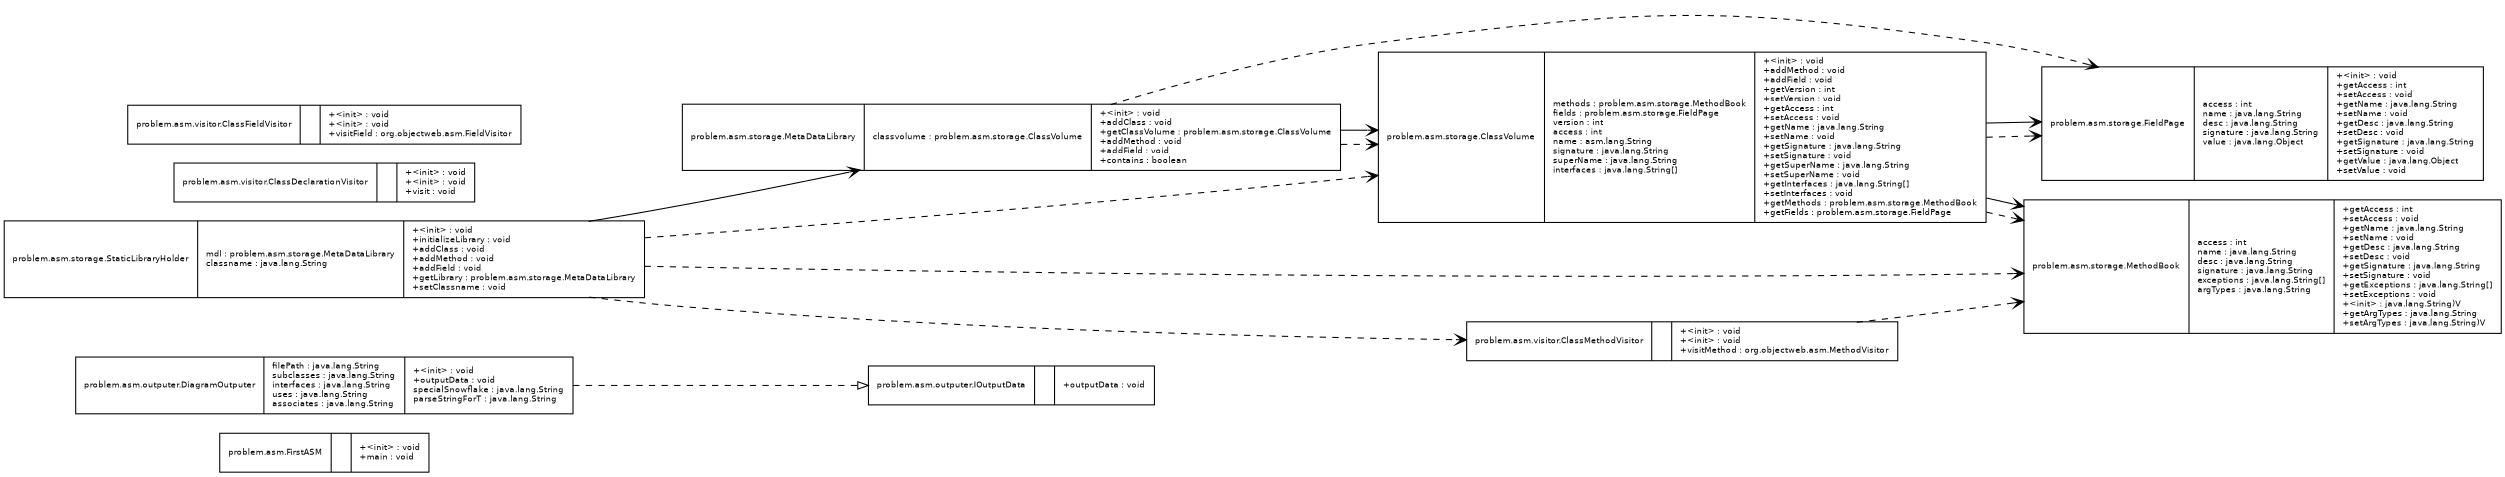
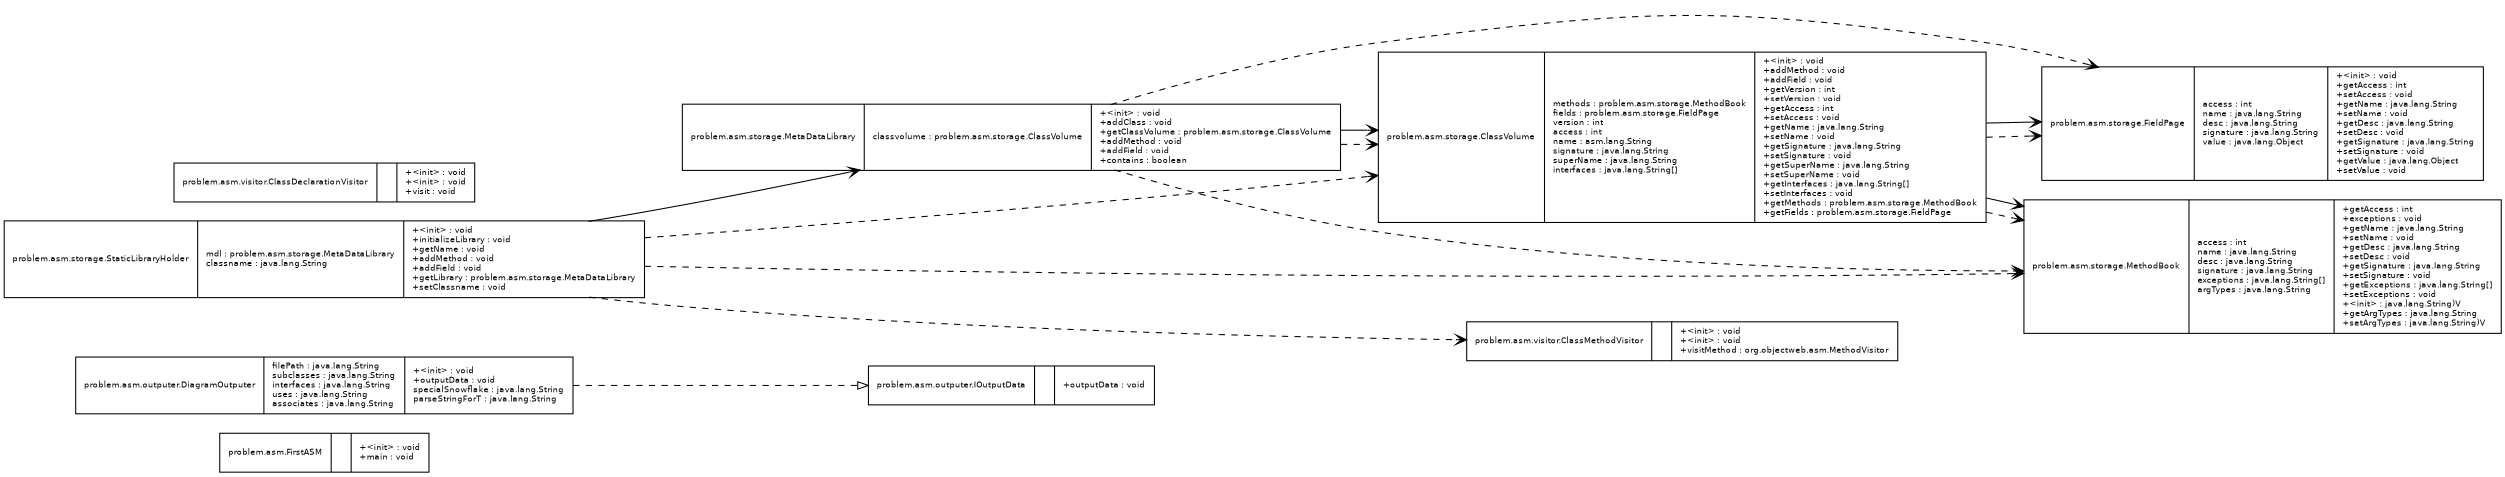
(324, 125) -> none
(2381, 219) -> (2382, 219)
(449, 249) -> (449, 249)
(1935, 313) -> (1560, 253)
